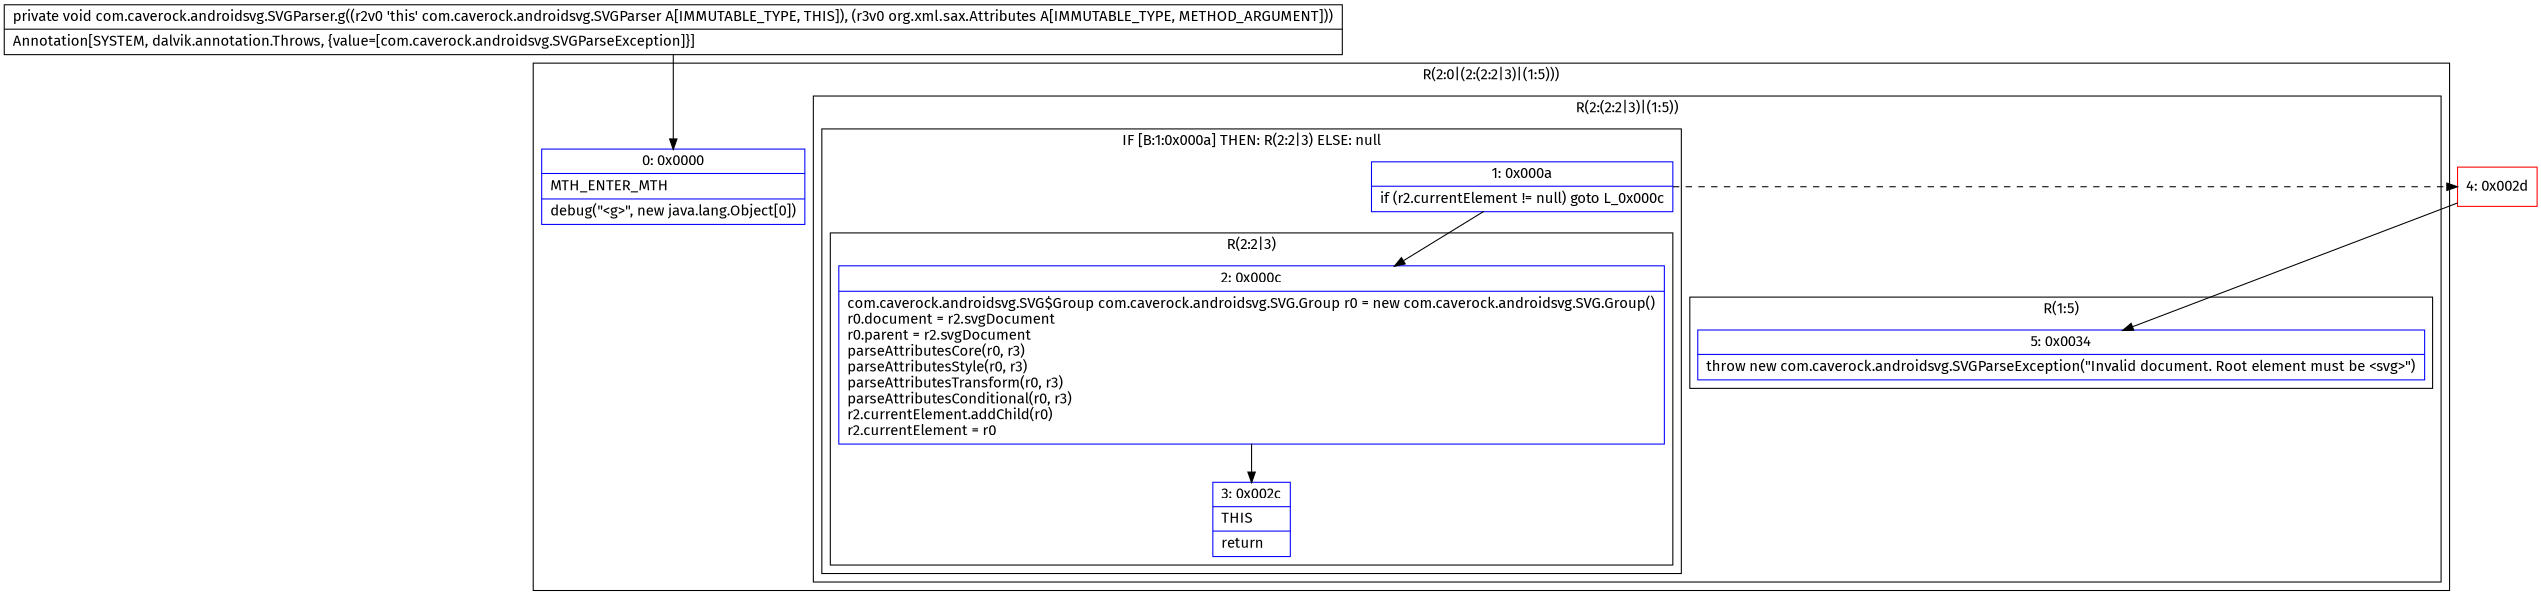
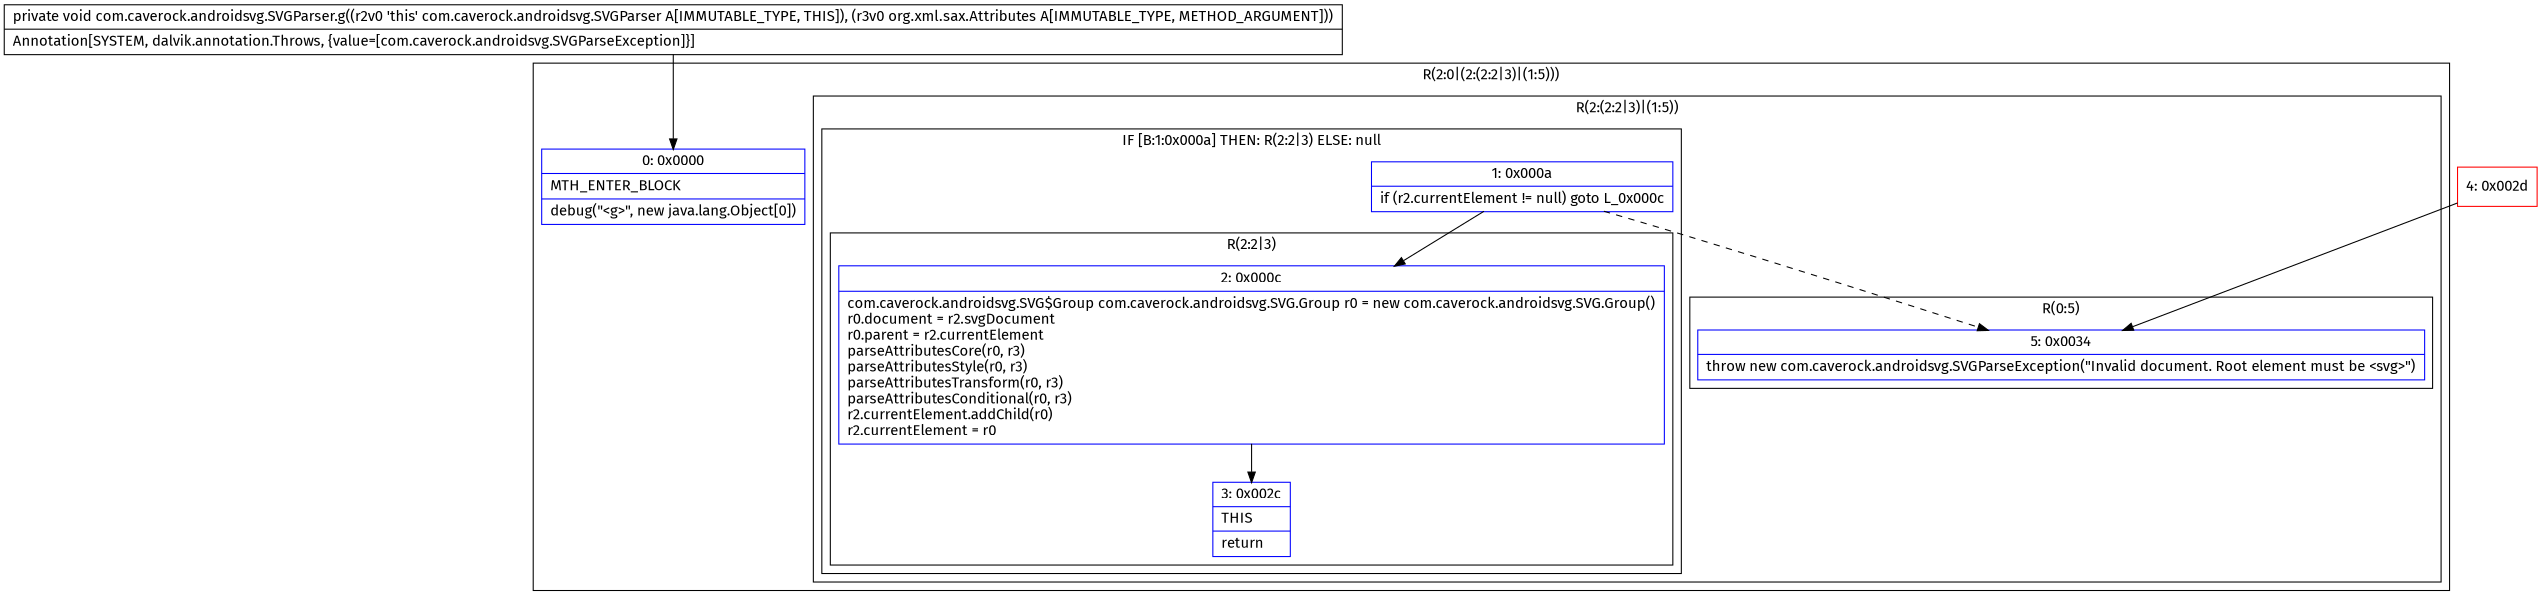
(610, 186) -> (616, 186)
(2060, 187) -> (1791, 268)
(2061, 309) -> (2061, 309)
(940, 335) -> (946, 335)
